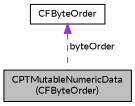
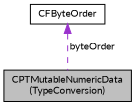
(68, 86) -> (68, 86)
